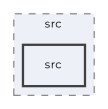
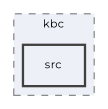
(54, 25) -> (54, 25)
